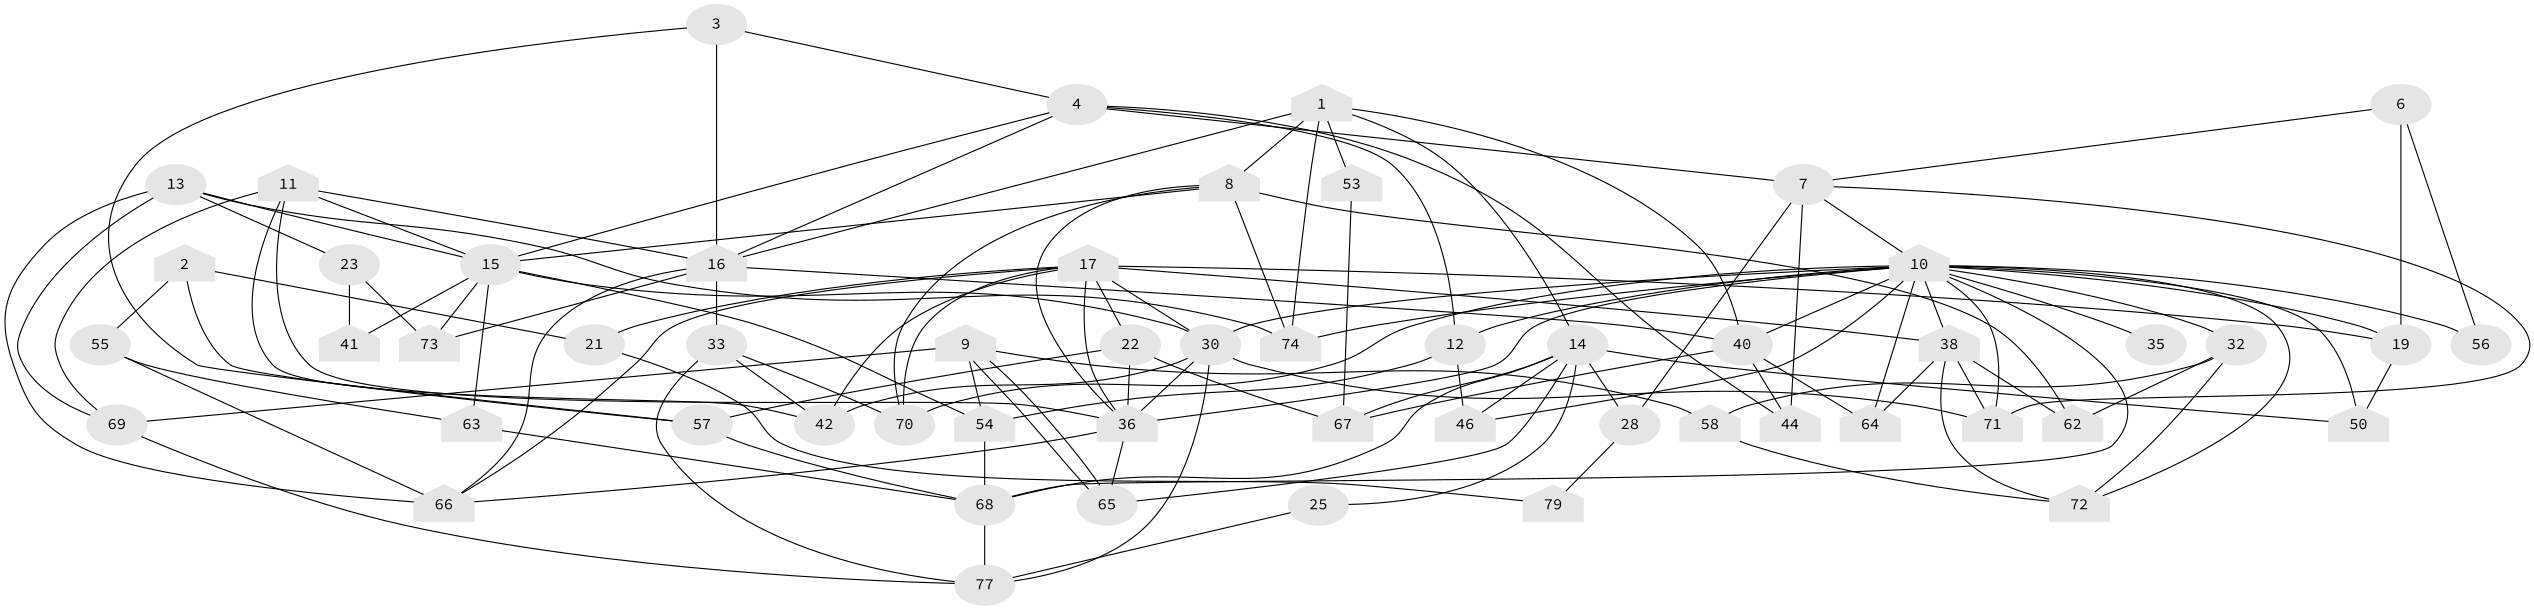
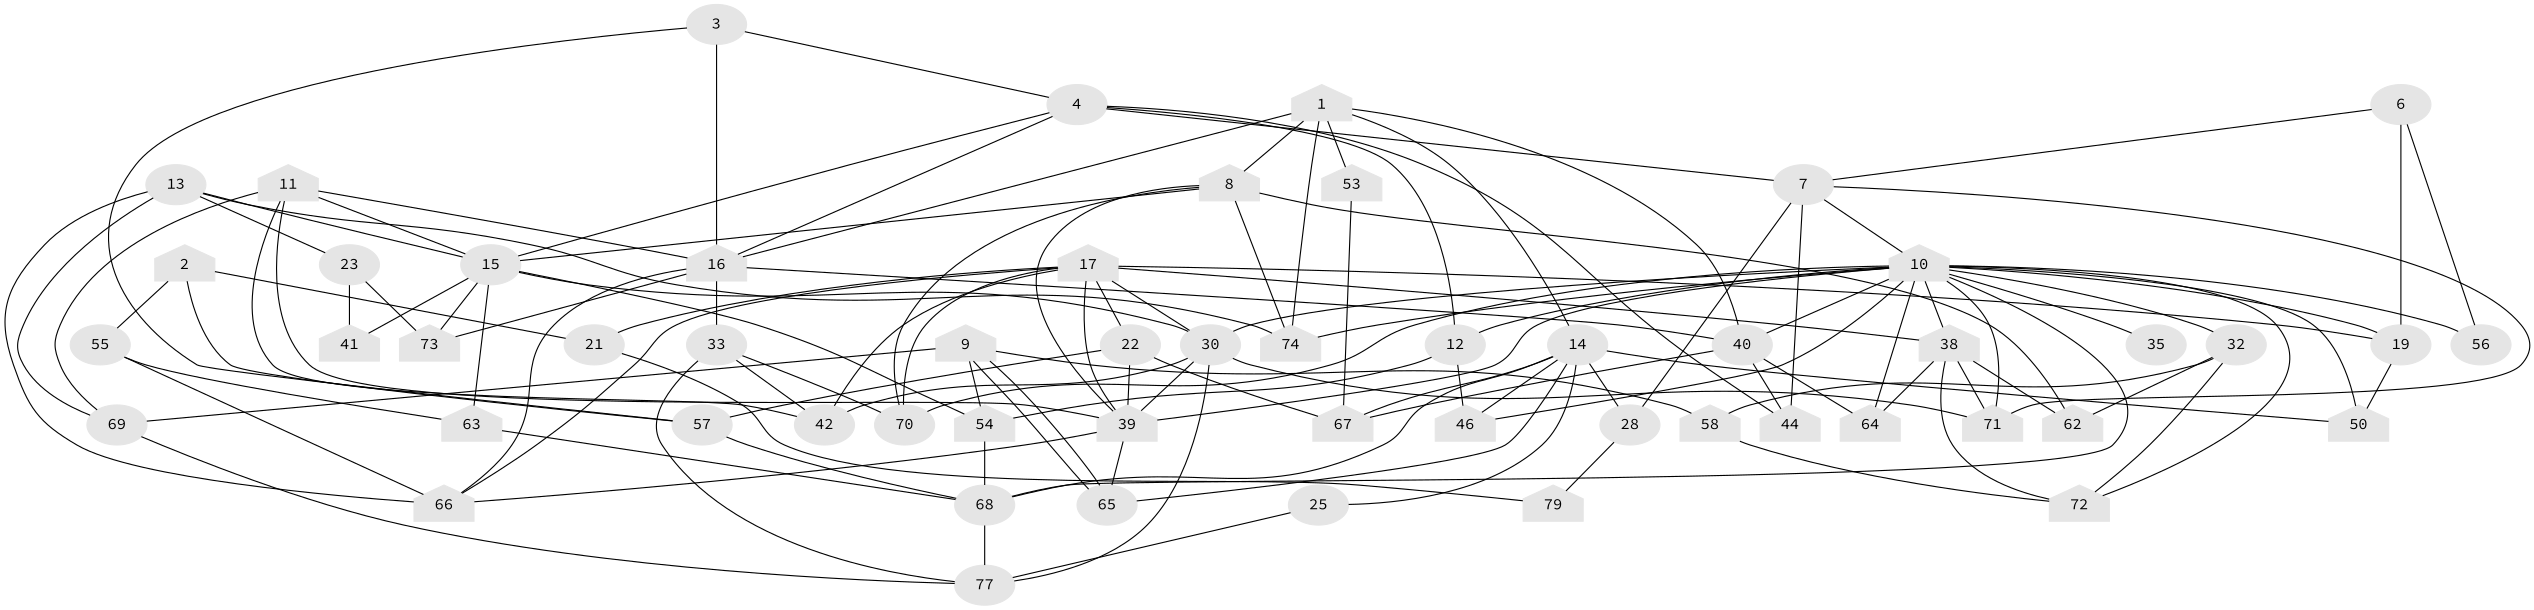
(1127, 425) -> (1127, 425)
